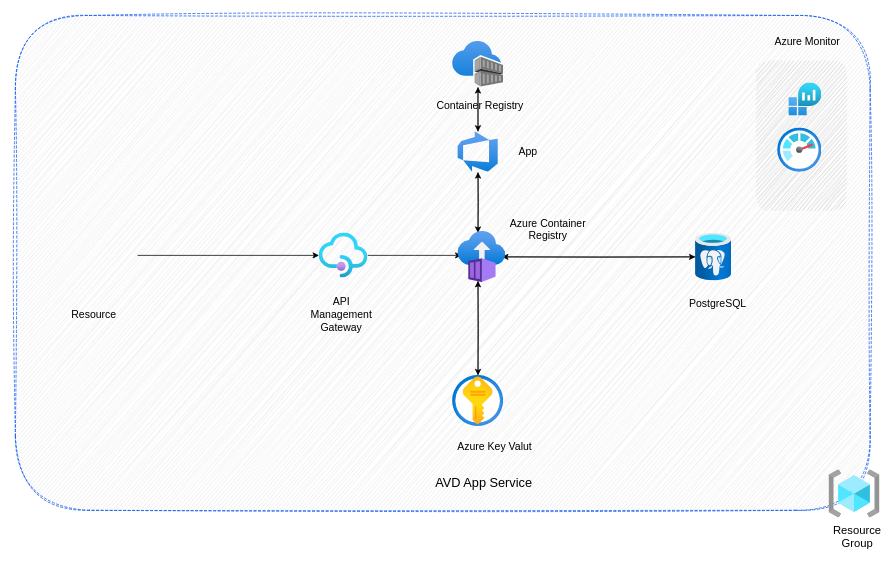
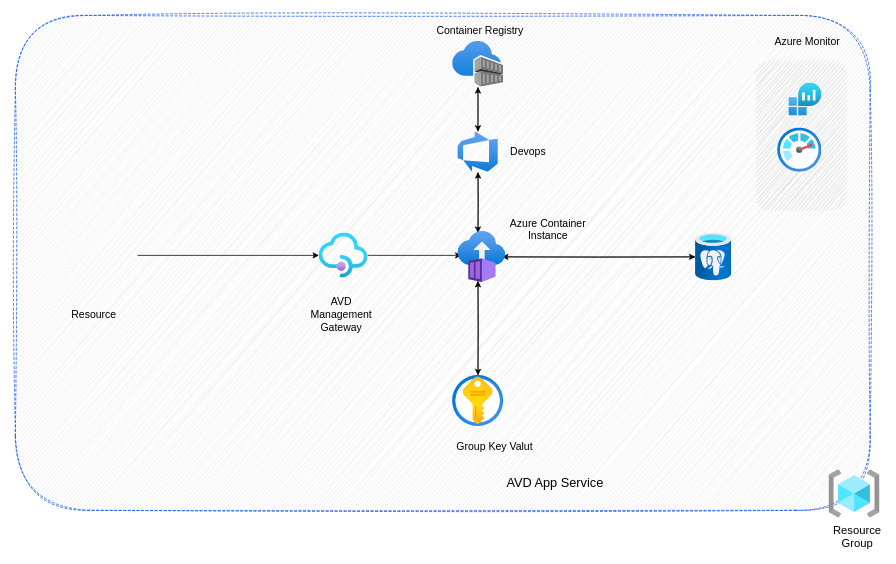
(480, 105) -> (480, 30)
(528, 152) -> (528, 152)
(548, 229) -> (548, 229)
(718, 304) -> none
(342, 315) -> (342, 315)
(495, 447) -> (495, 447)
(484, 484) -> (555, 484)
